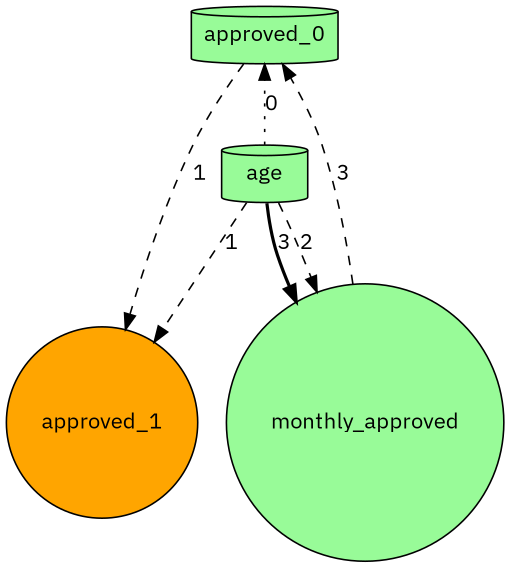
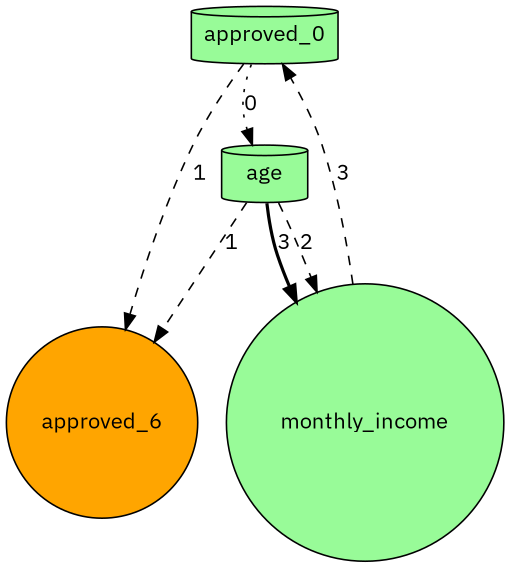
(265, 112) -> (243, 97)
(102, 423) -> (102, 423)
(365, 423) -> (365, 423)
